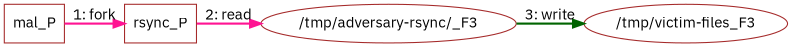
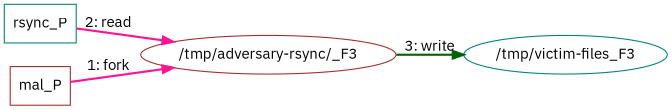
(89, 24) -> (116, 76)
(161, 24) -> (40, 24)
(686, 24) -> (566, 55)
